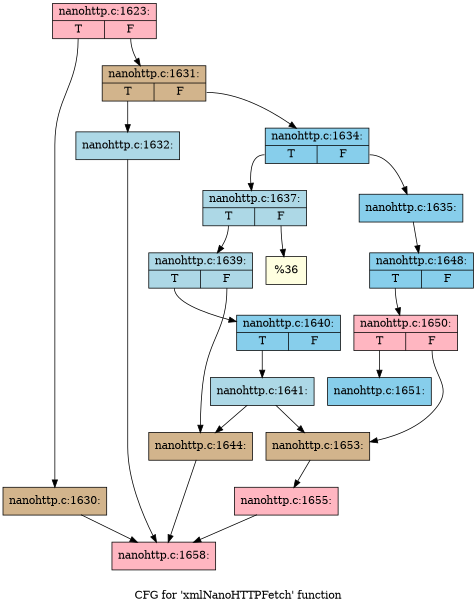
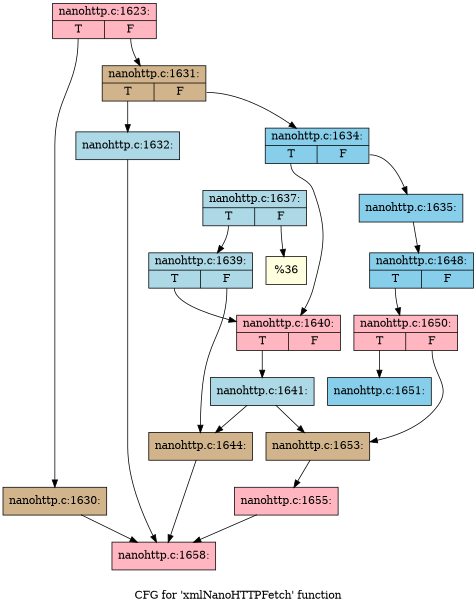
(252, 166) -> (323, 232)
(289, 333) -> (289, 333)
